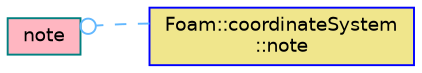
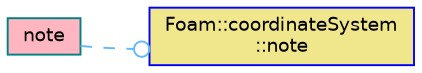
(123, 24) -> (107, 48)
